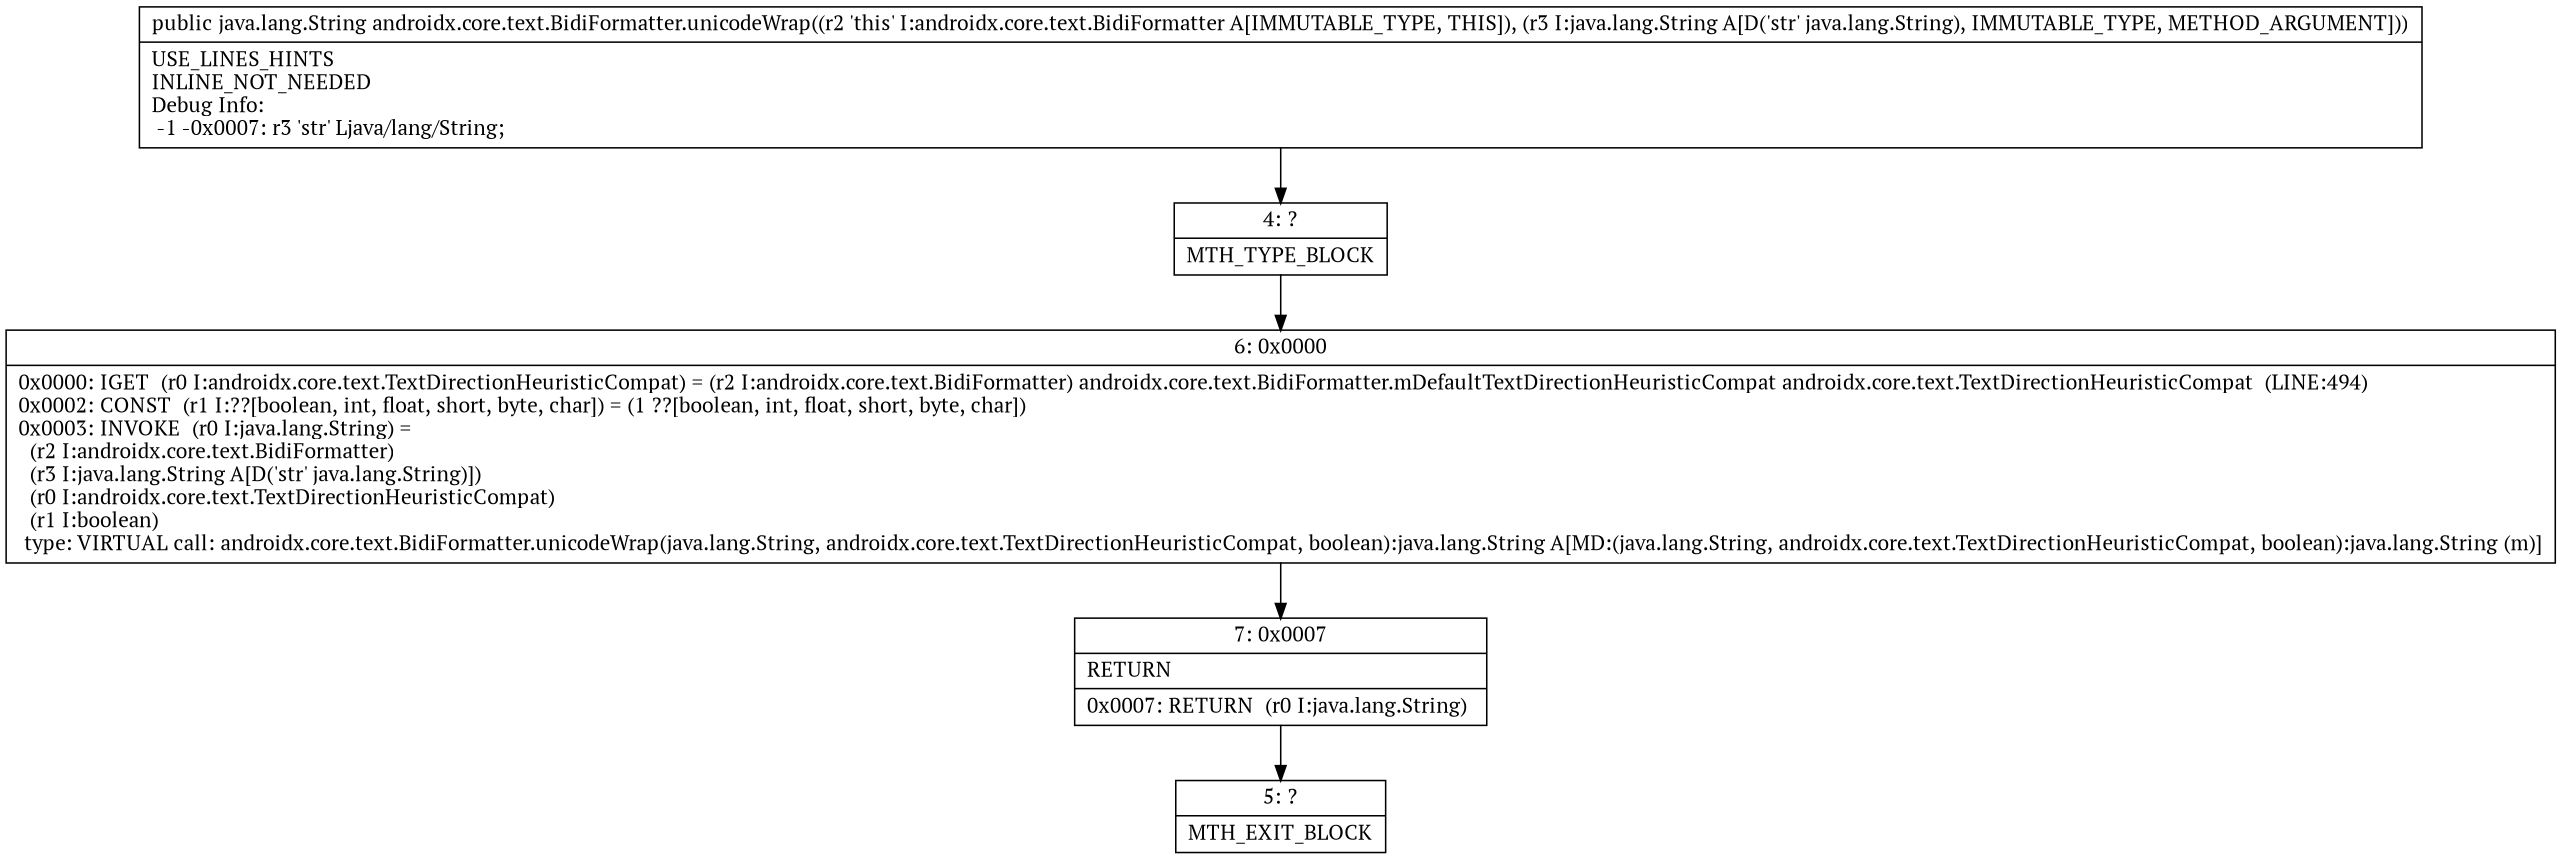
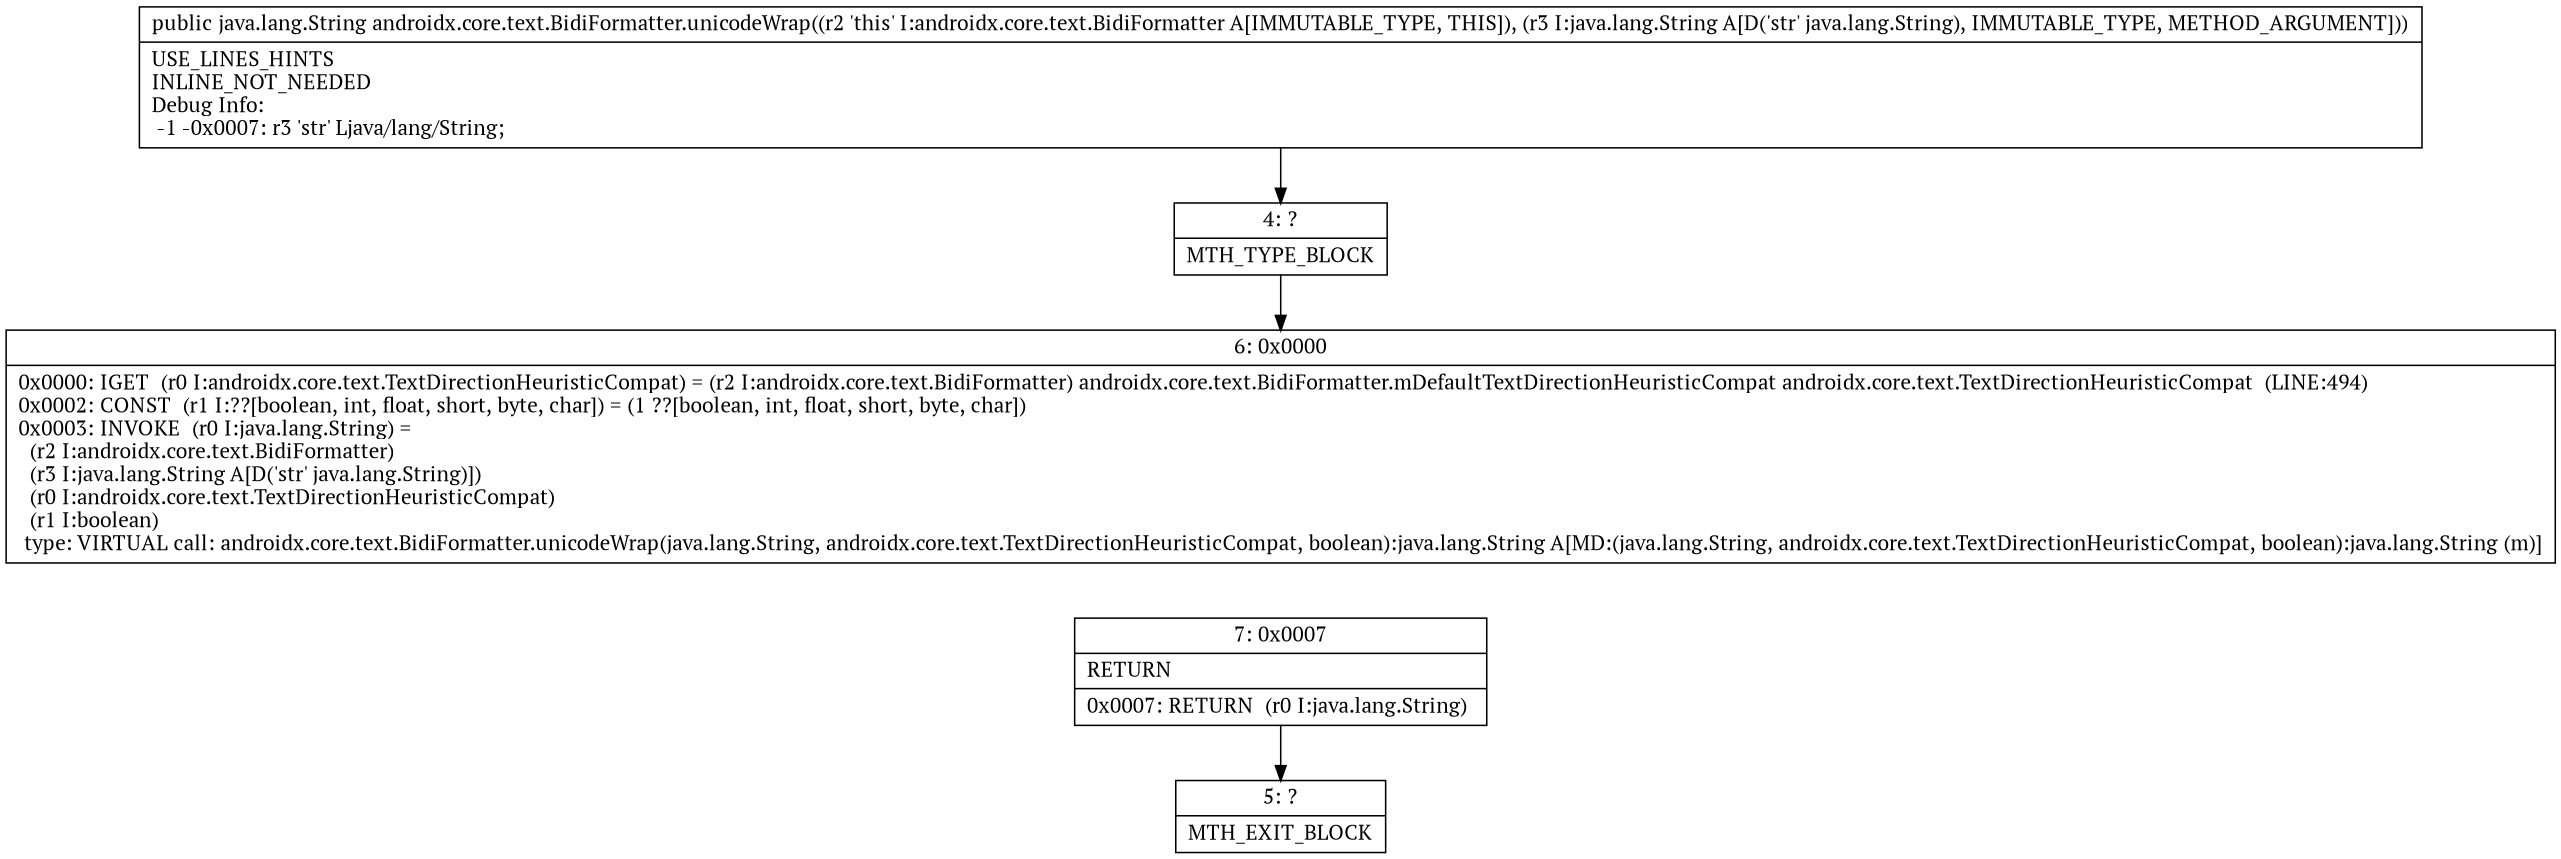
(1281, 583) -> none
